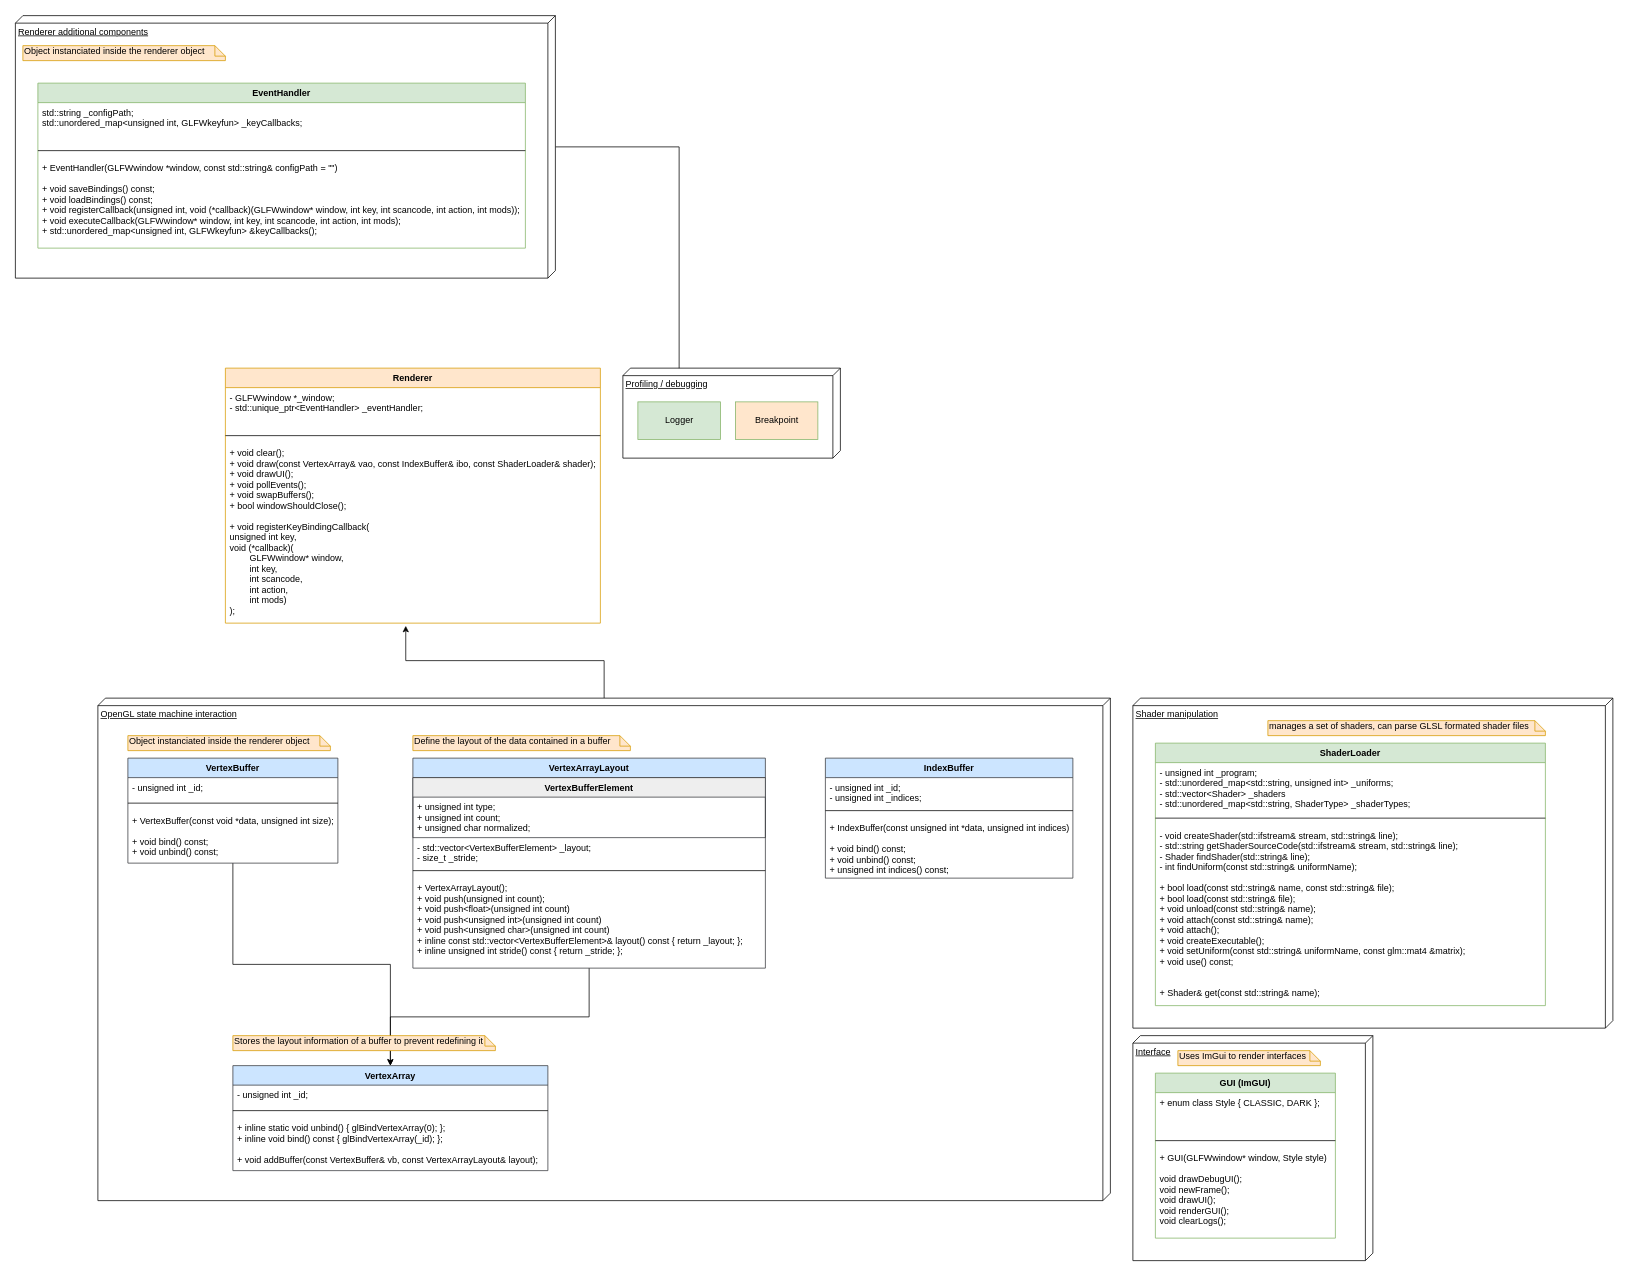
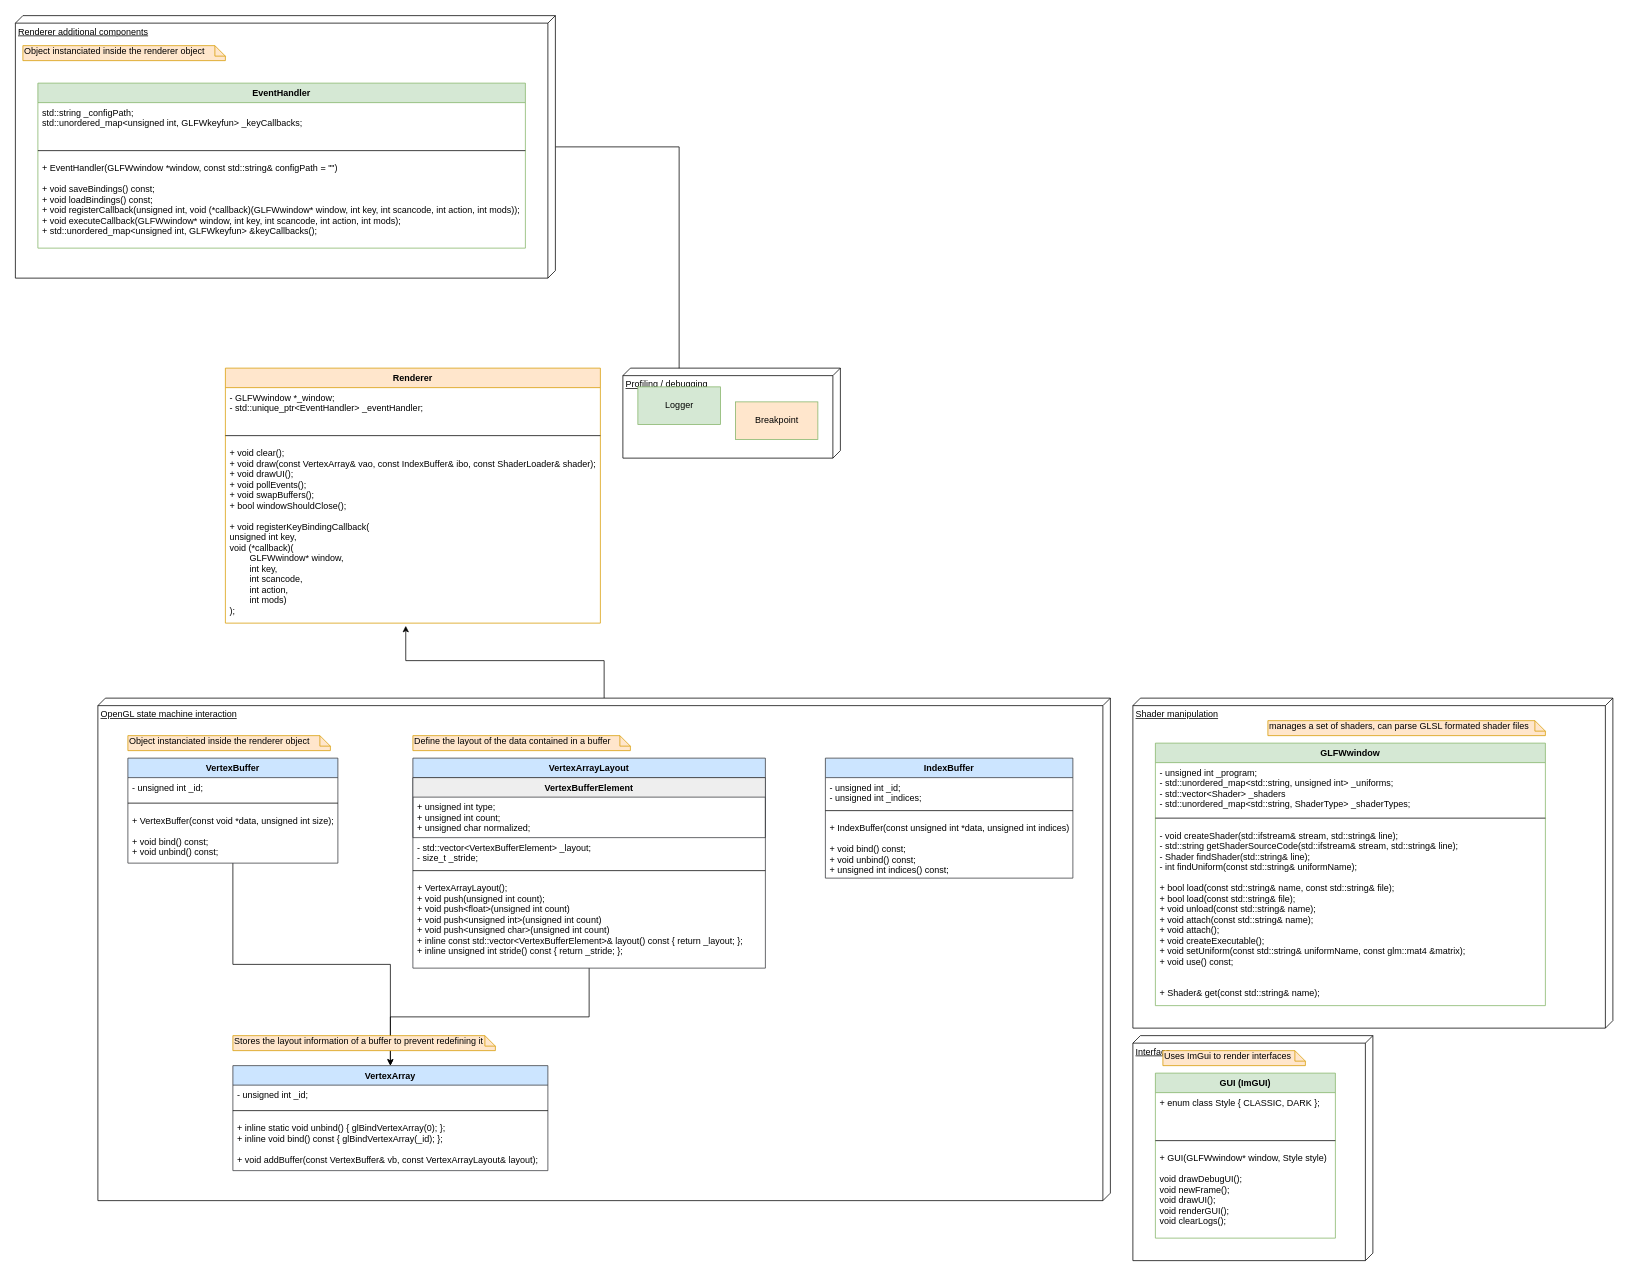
(679, 420) -> (679, 405)
(1350, 753) -> (1350, 753)
(1249, 1058) -> (1234, 1058)
